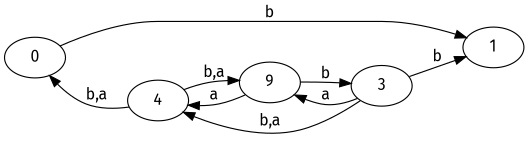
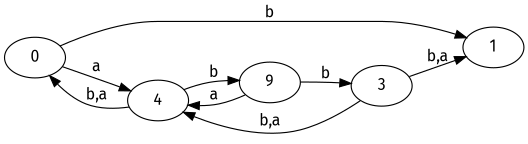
(438, 57) -> (438, 57)
(214, 73) -> (214, 73)
none -> (91, 77)
(331, 105) -> none
